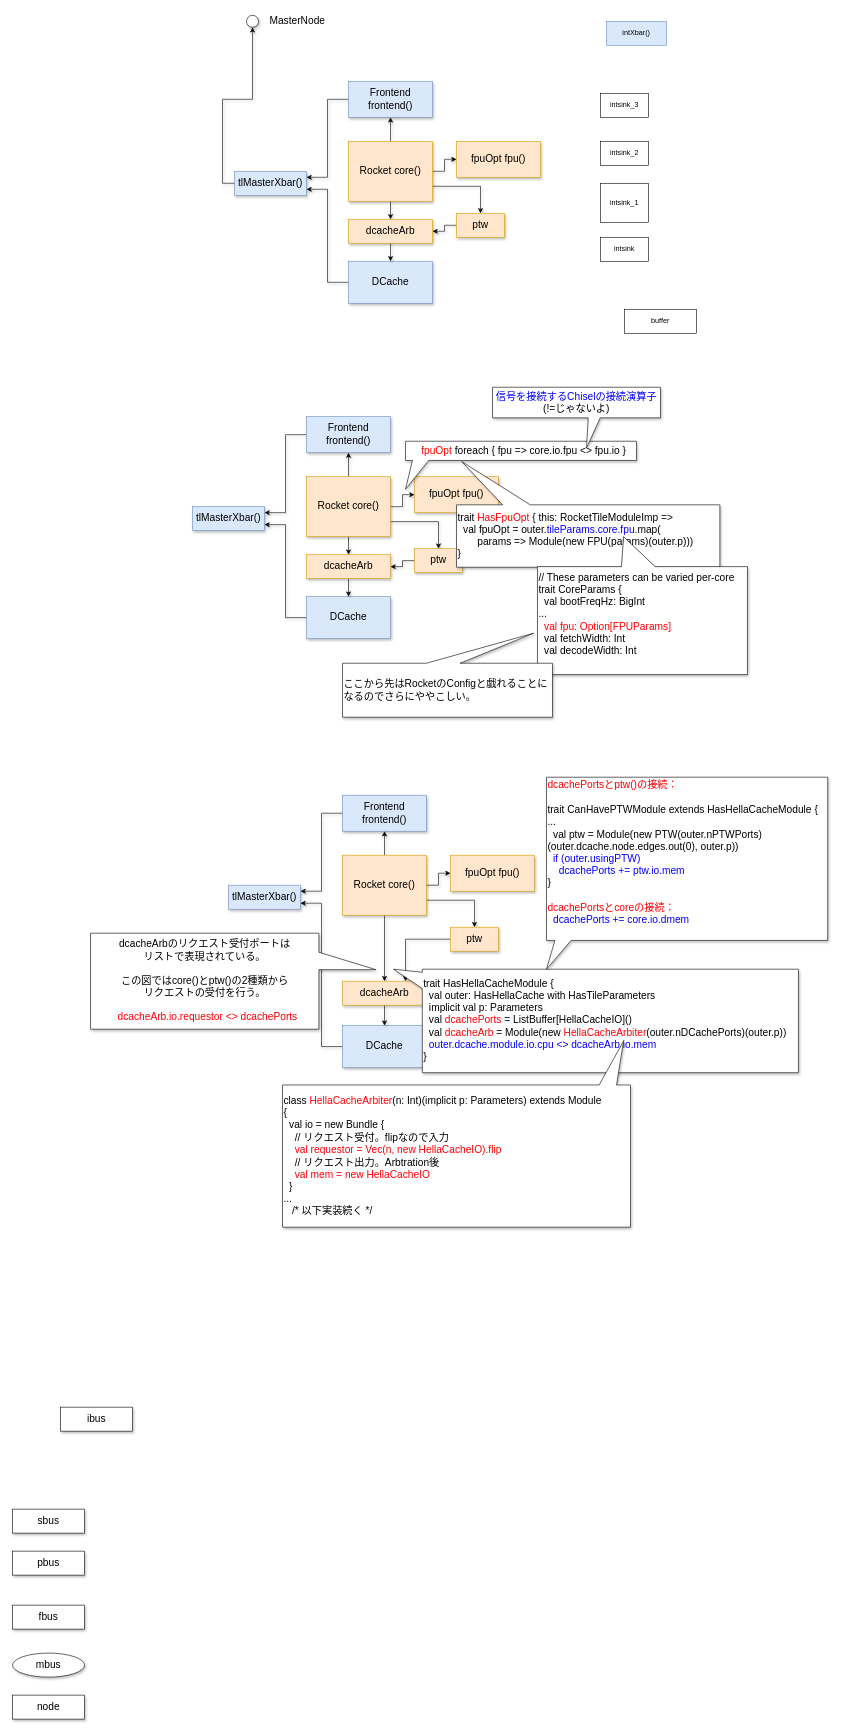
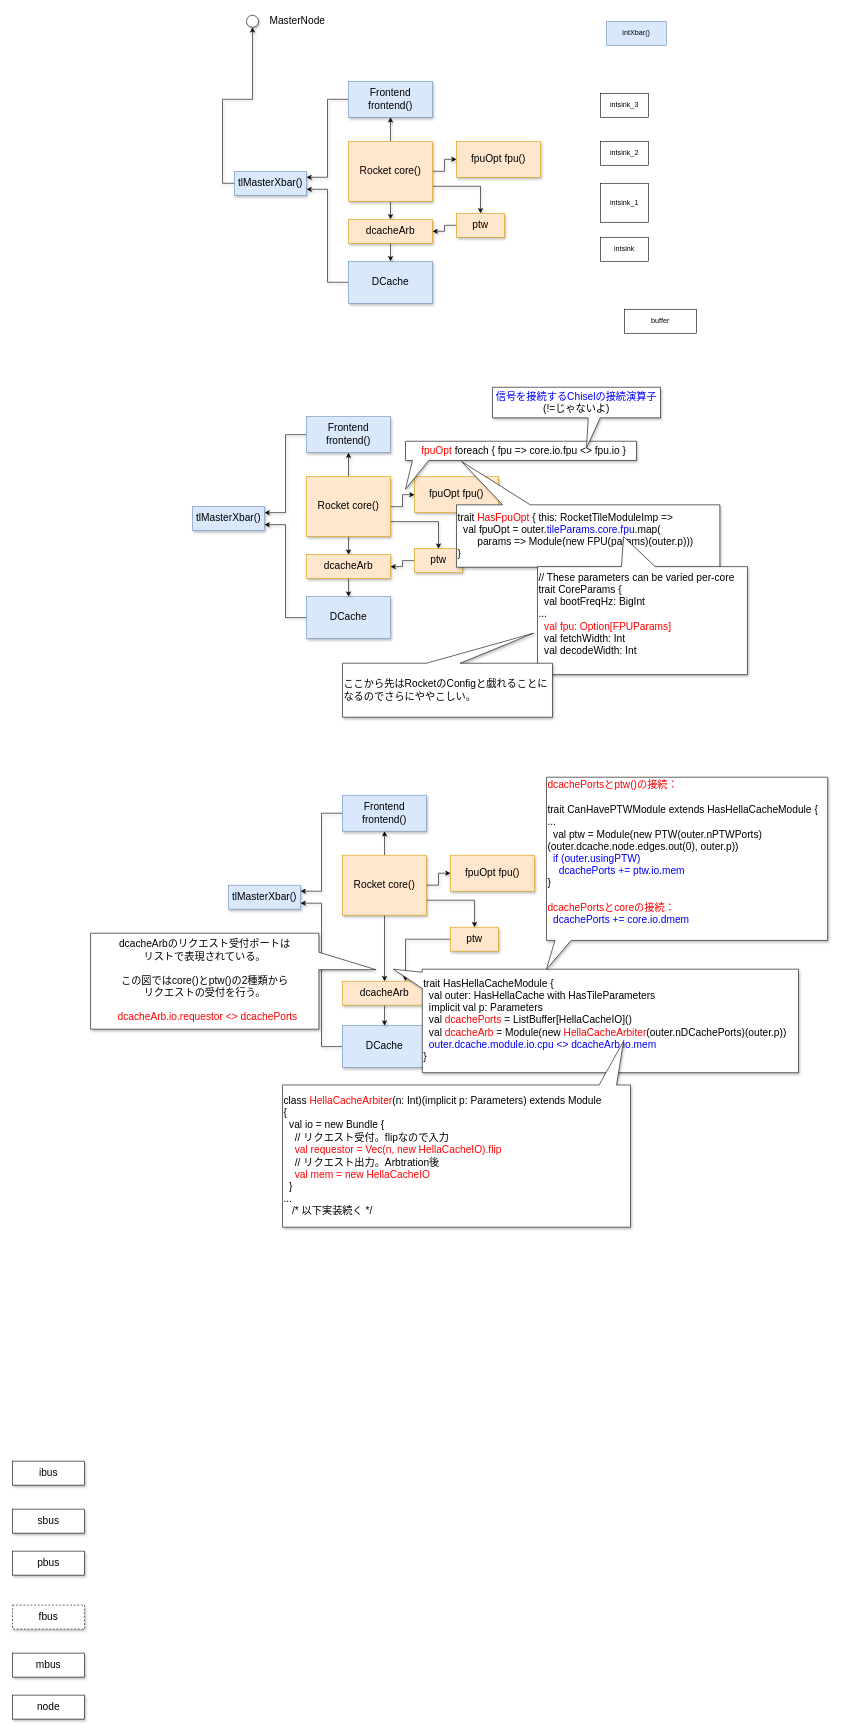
(96, 1419) -> (48, 1473)
(48, 1617) -> (48, 1617)
(48, 1665) -> (48, 1665)
